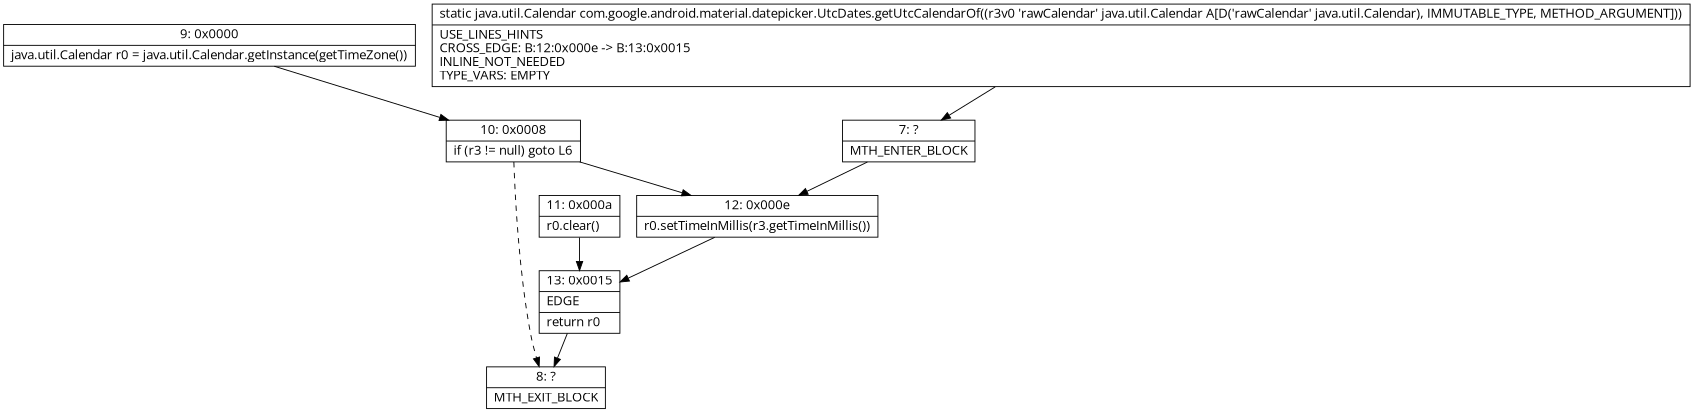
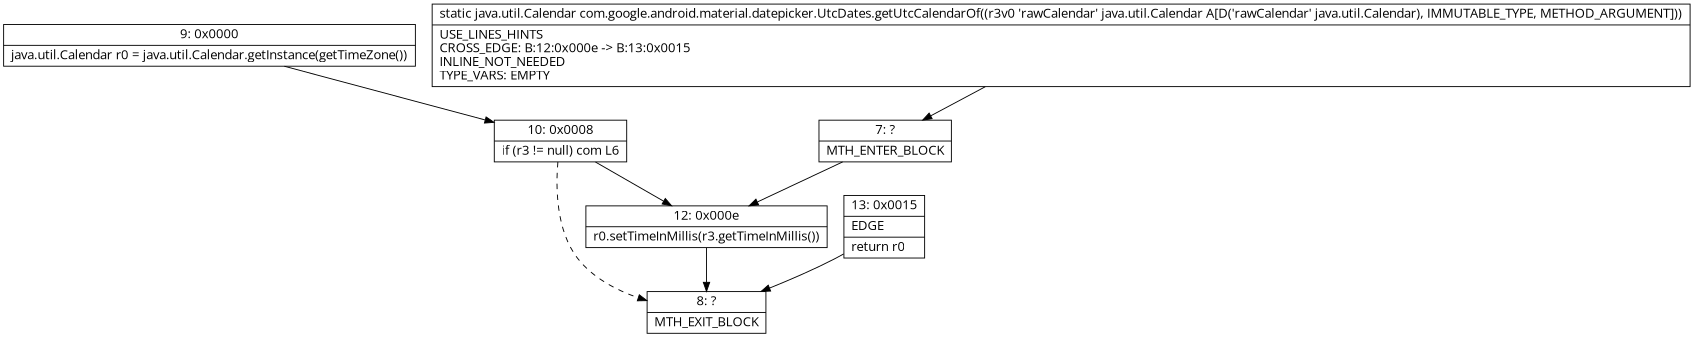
(513, 151) -> (560, 151)
(580, 216) -> none
(672, 258) -> (707, 265)
